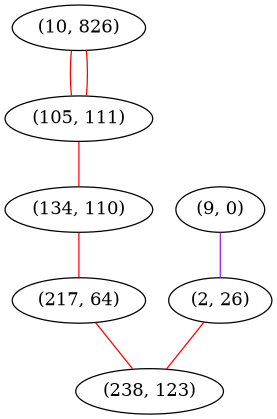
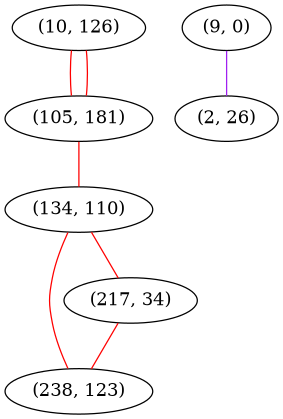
(79, 28) -> (79, 28)
(79, 119) -> (79, 119)
(79, 300) -> (131, 300)
(185, 346) -> (50, 300)
